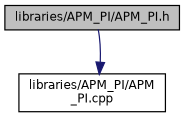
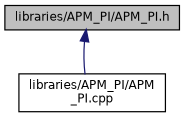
(100, 46) -> (84, 58)
